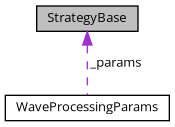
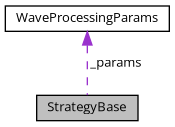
(87, 70) -> (87, 70)
